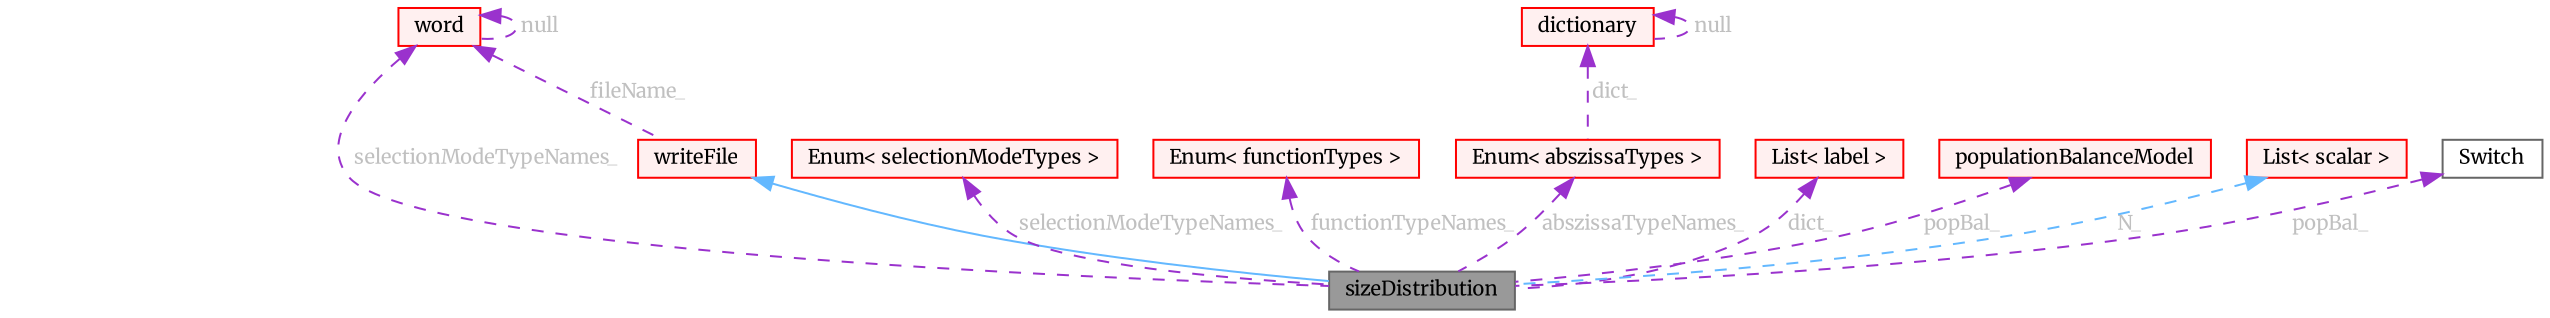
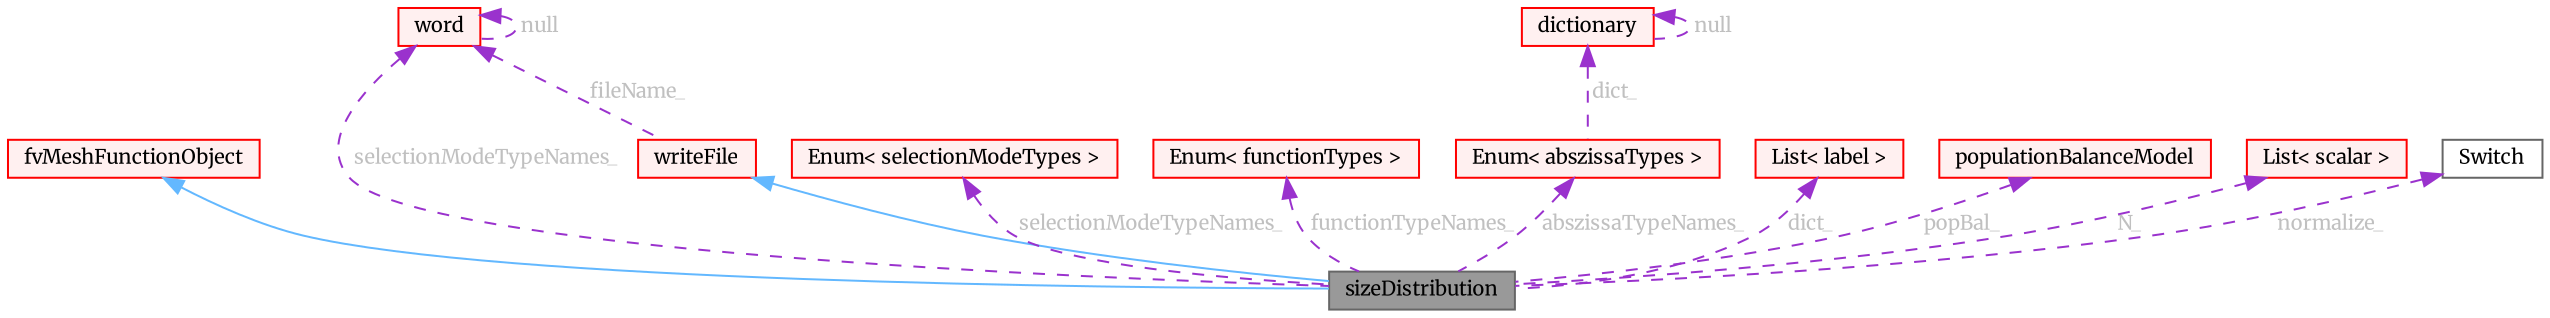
none -> (134, 159)
(2329, 225) -> (2329, 225)
(1902, 251) -> (1902, 251)
